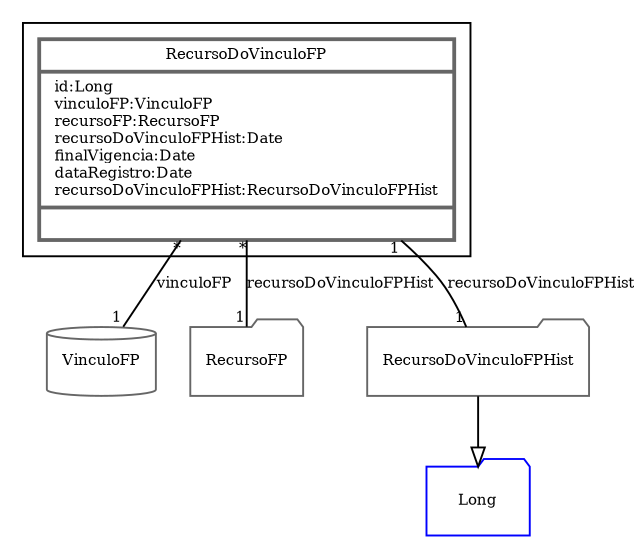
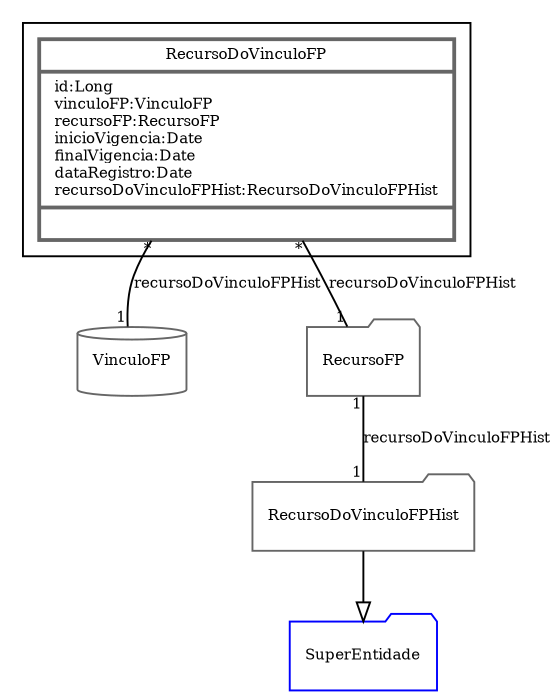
(169, 139) -> (129, 139)
(439, 280) -> (363, 439)
(195, 284) -> (228, 284)
(478, 501) -> (363, 656)
